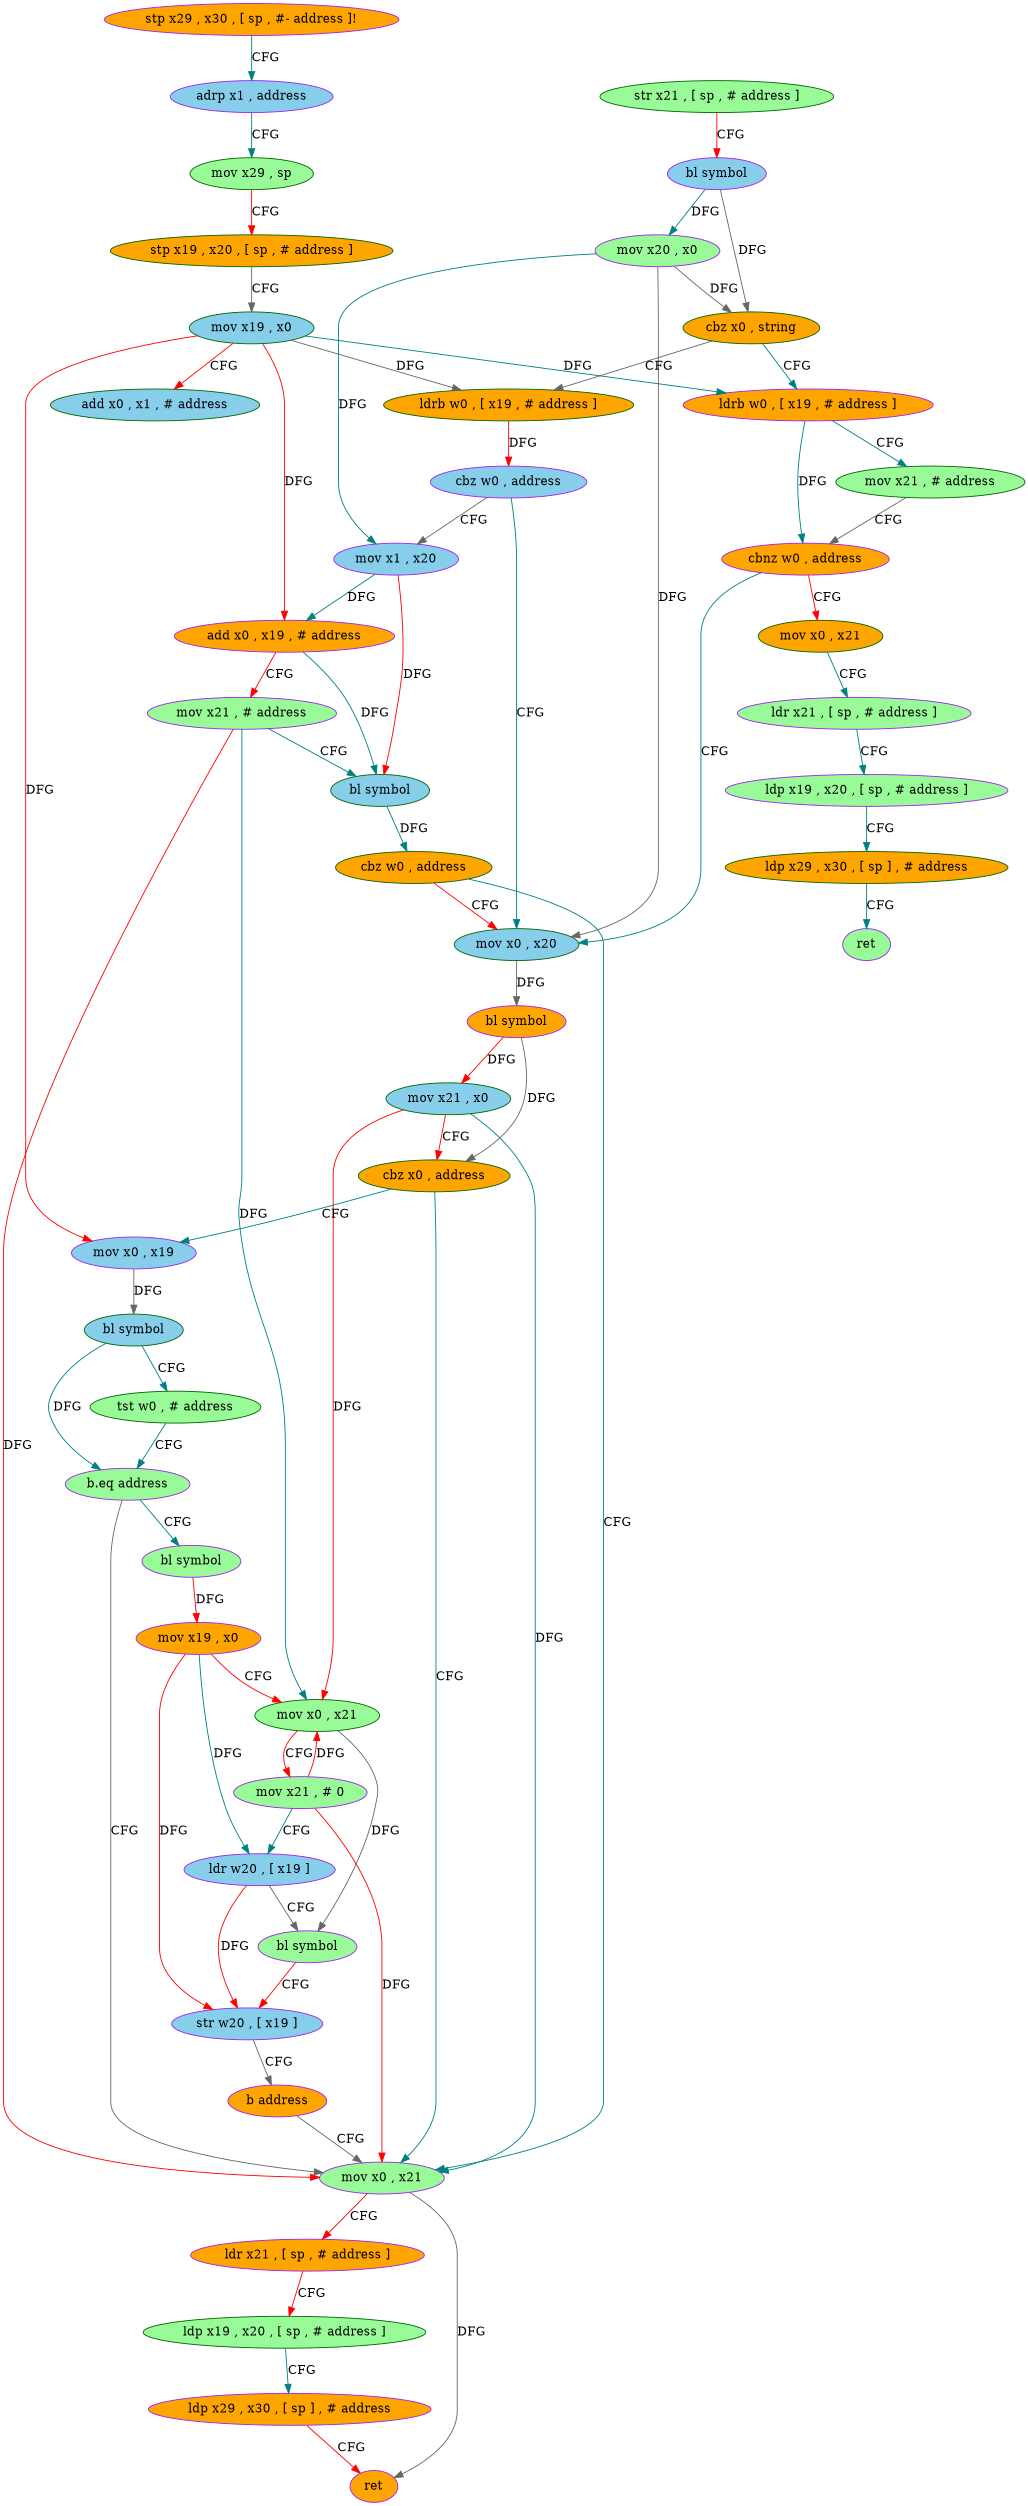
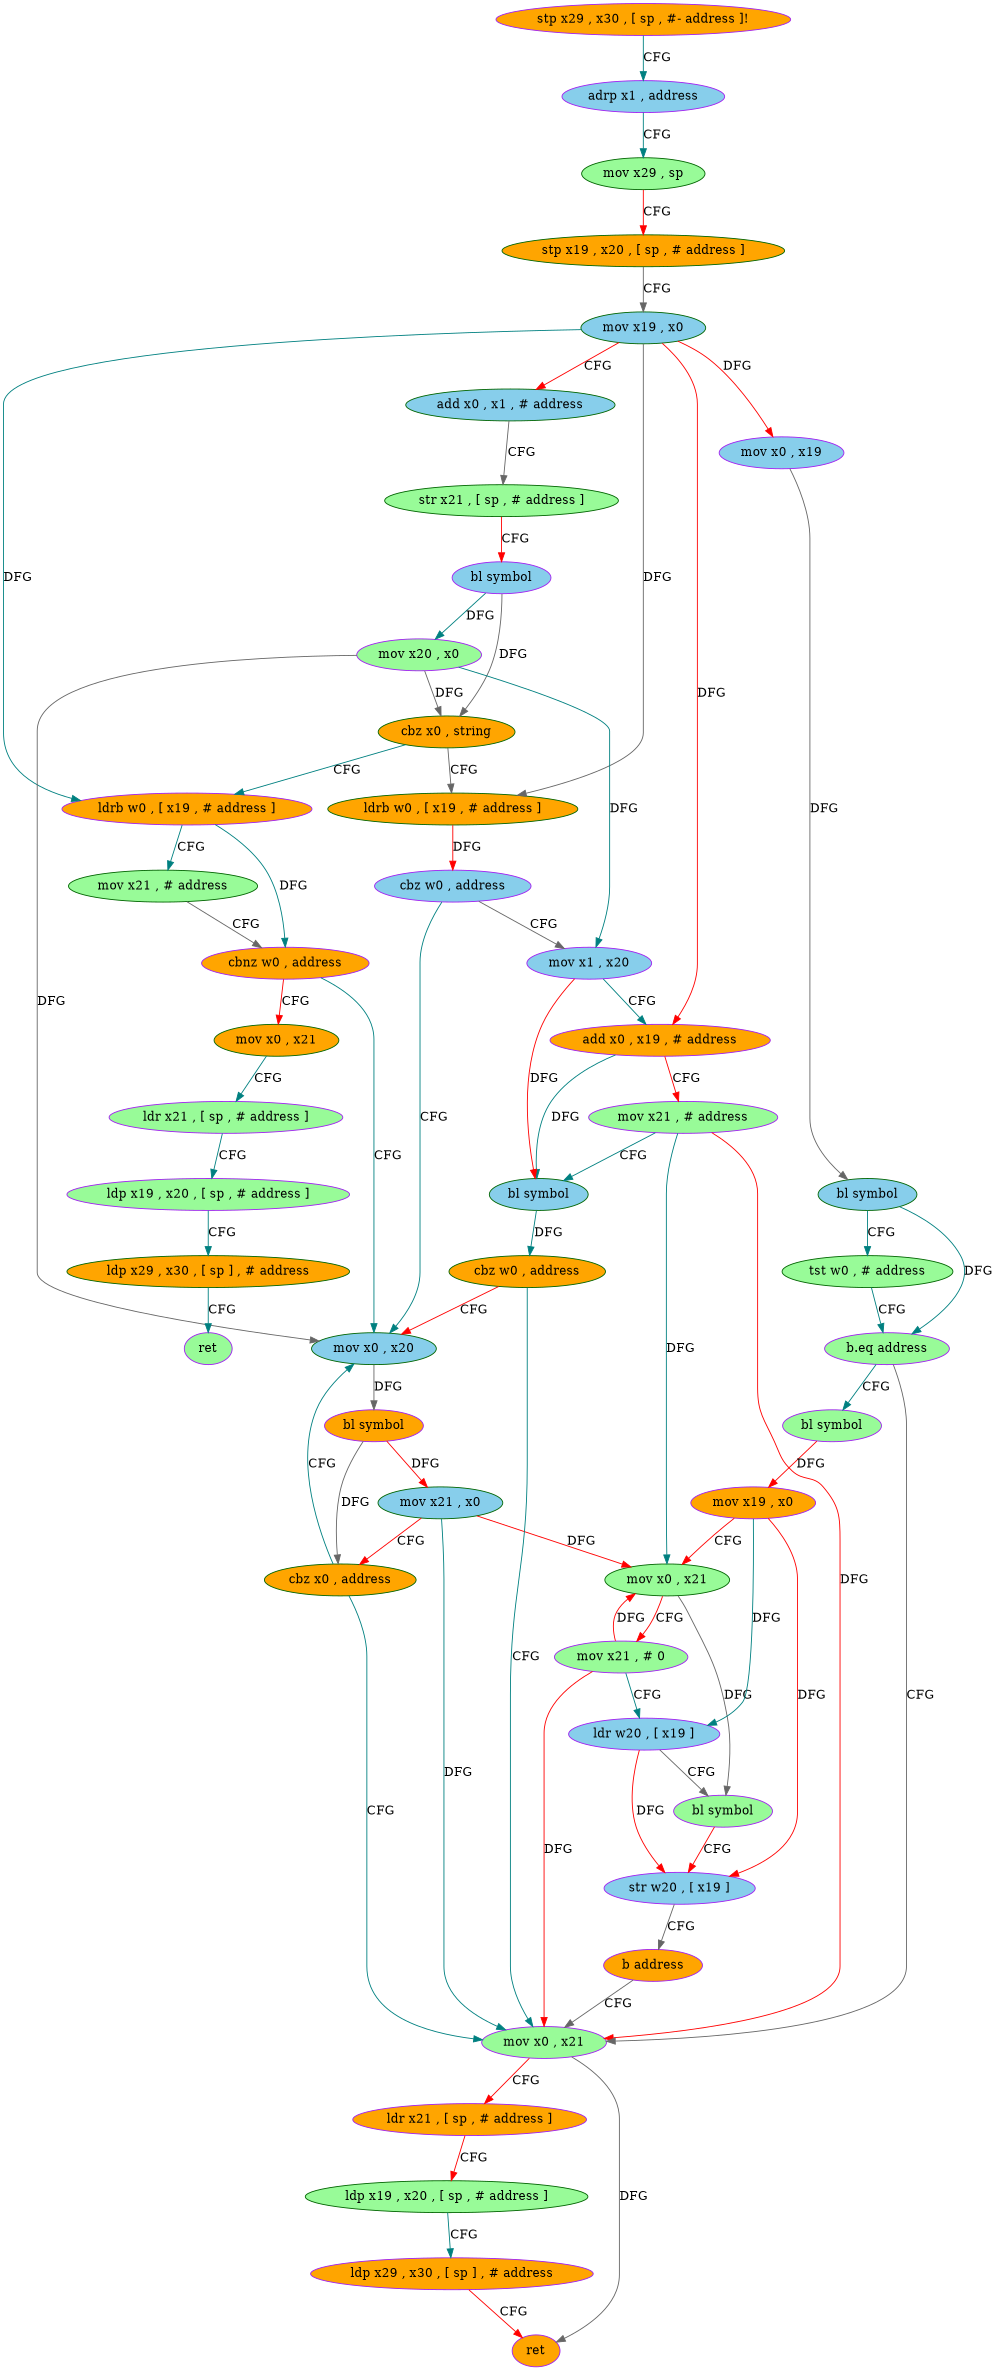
none -> (506, 448)
(362, 598) -> (642, 1002)
(290, 1216) -> (308, 1463)
